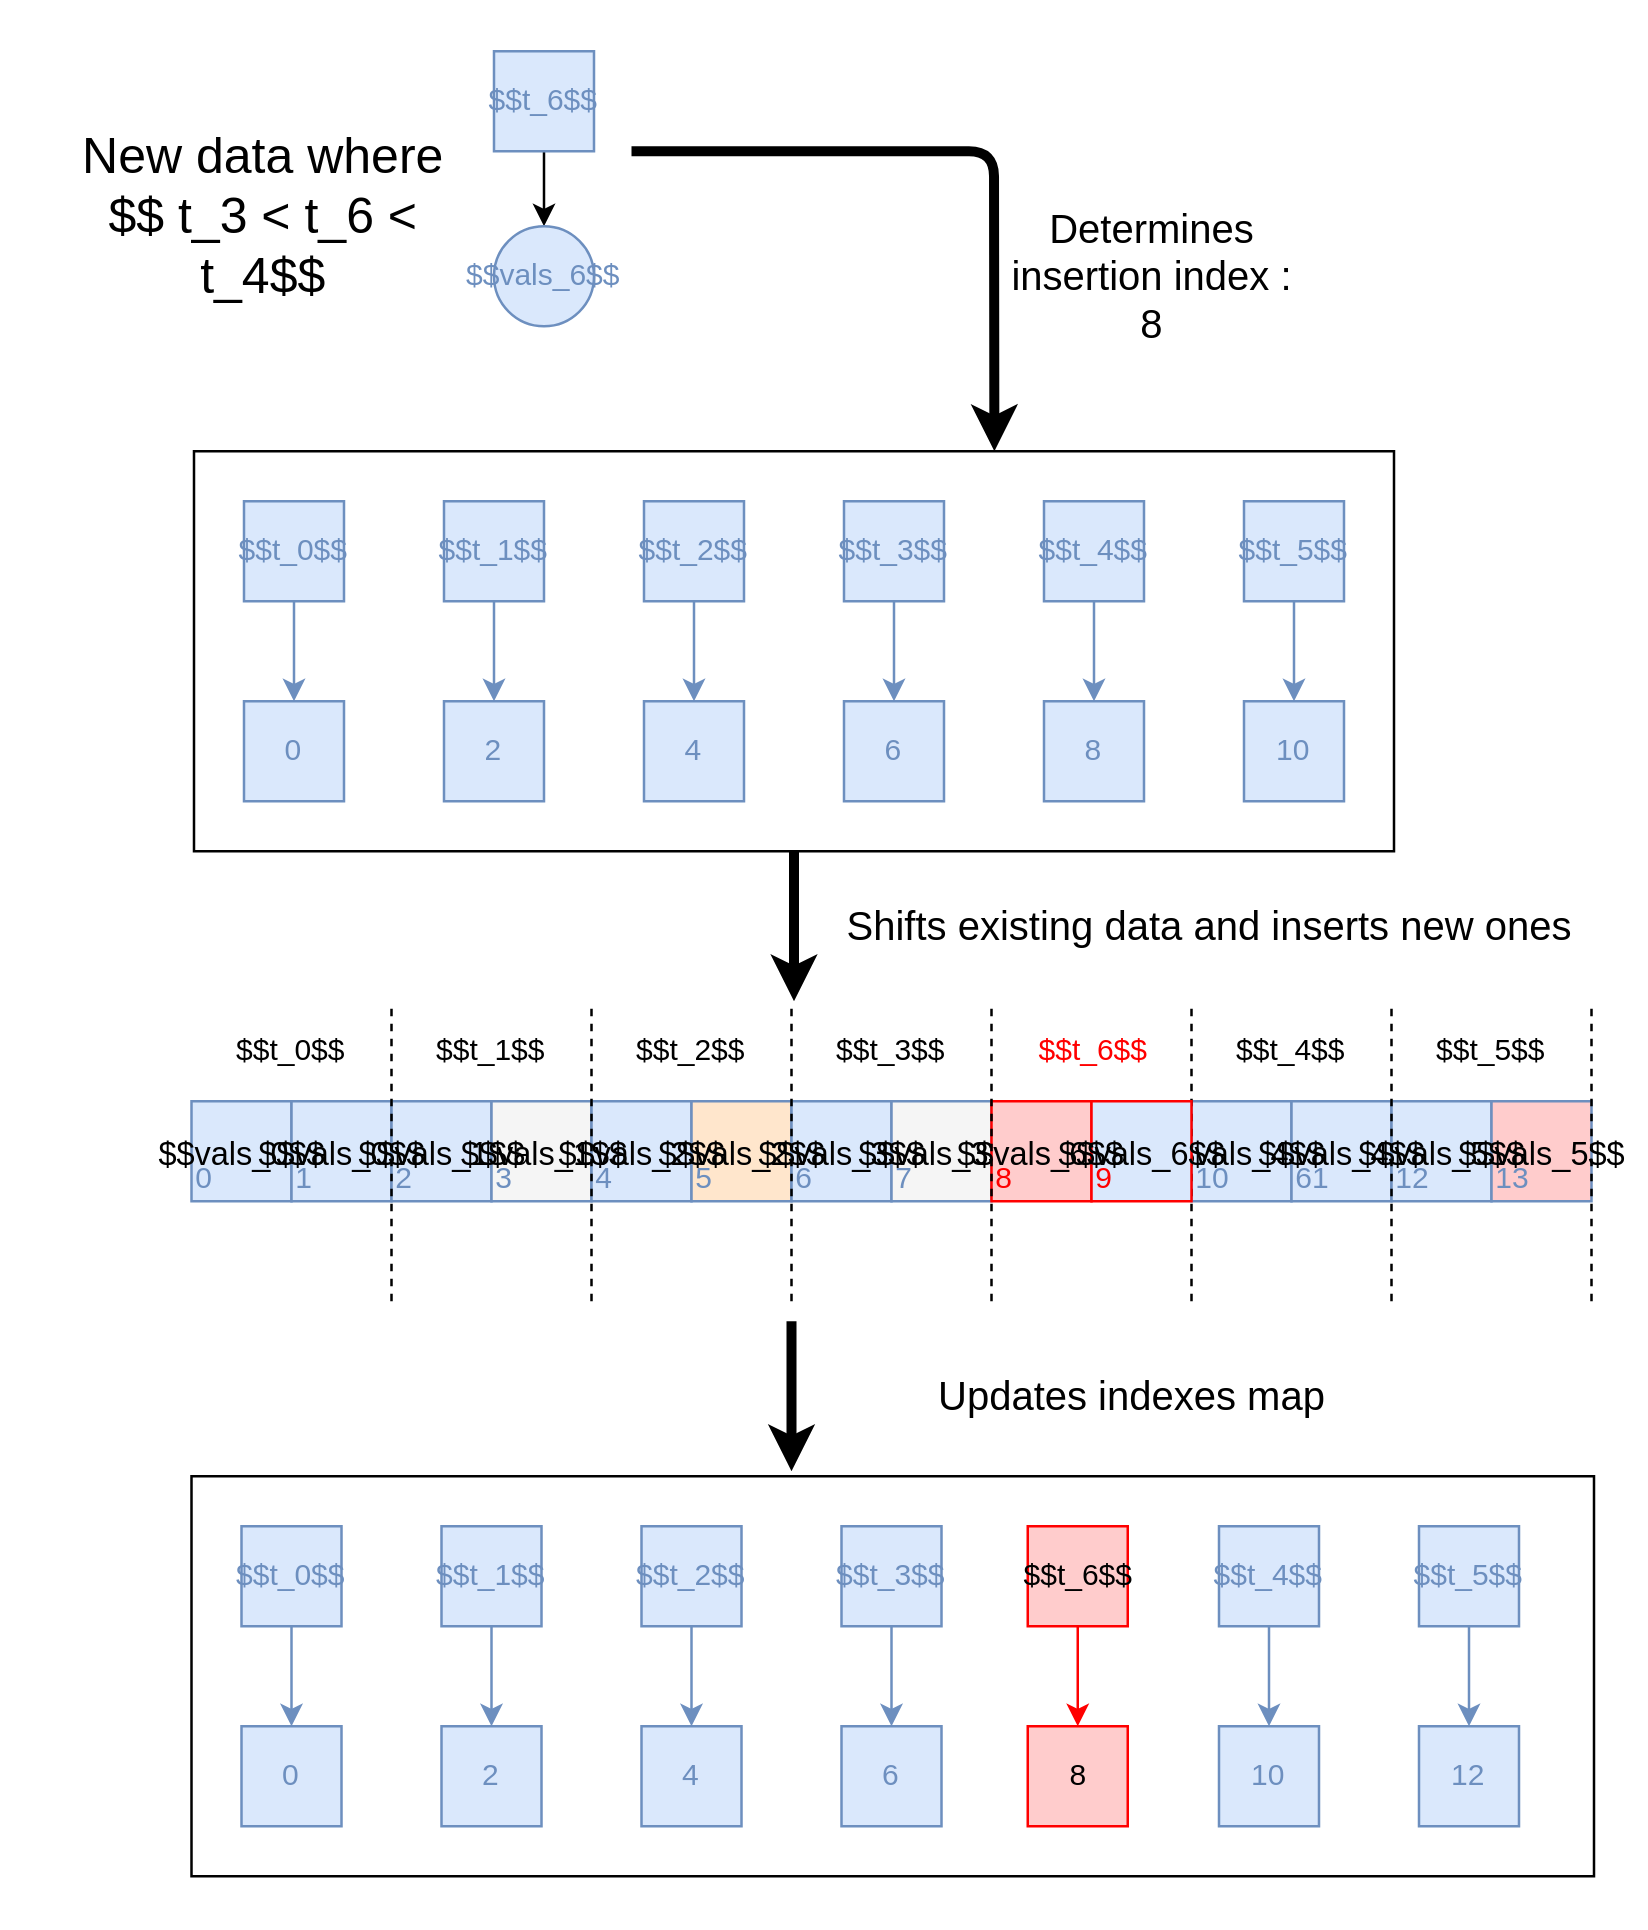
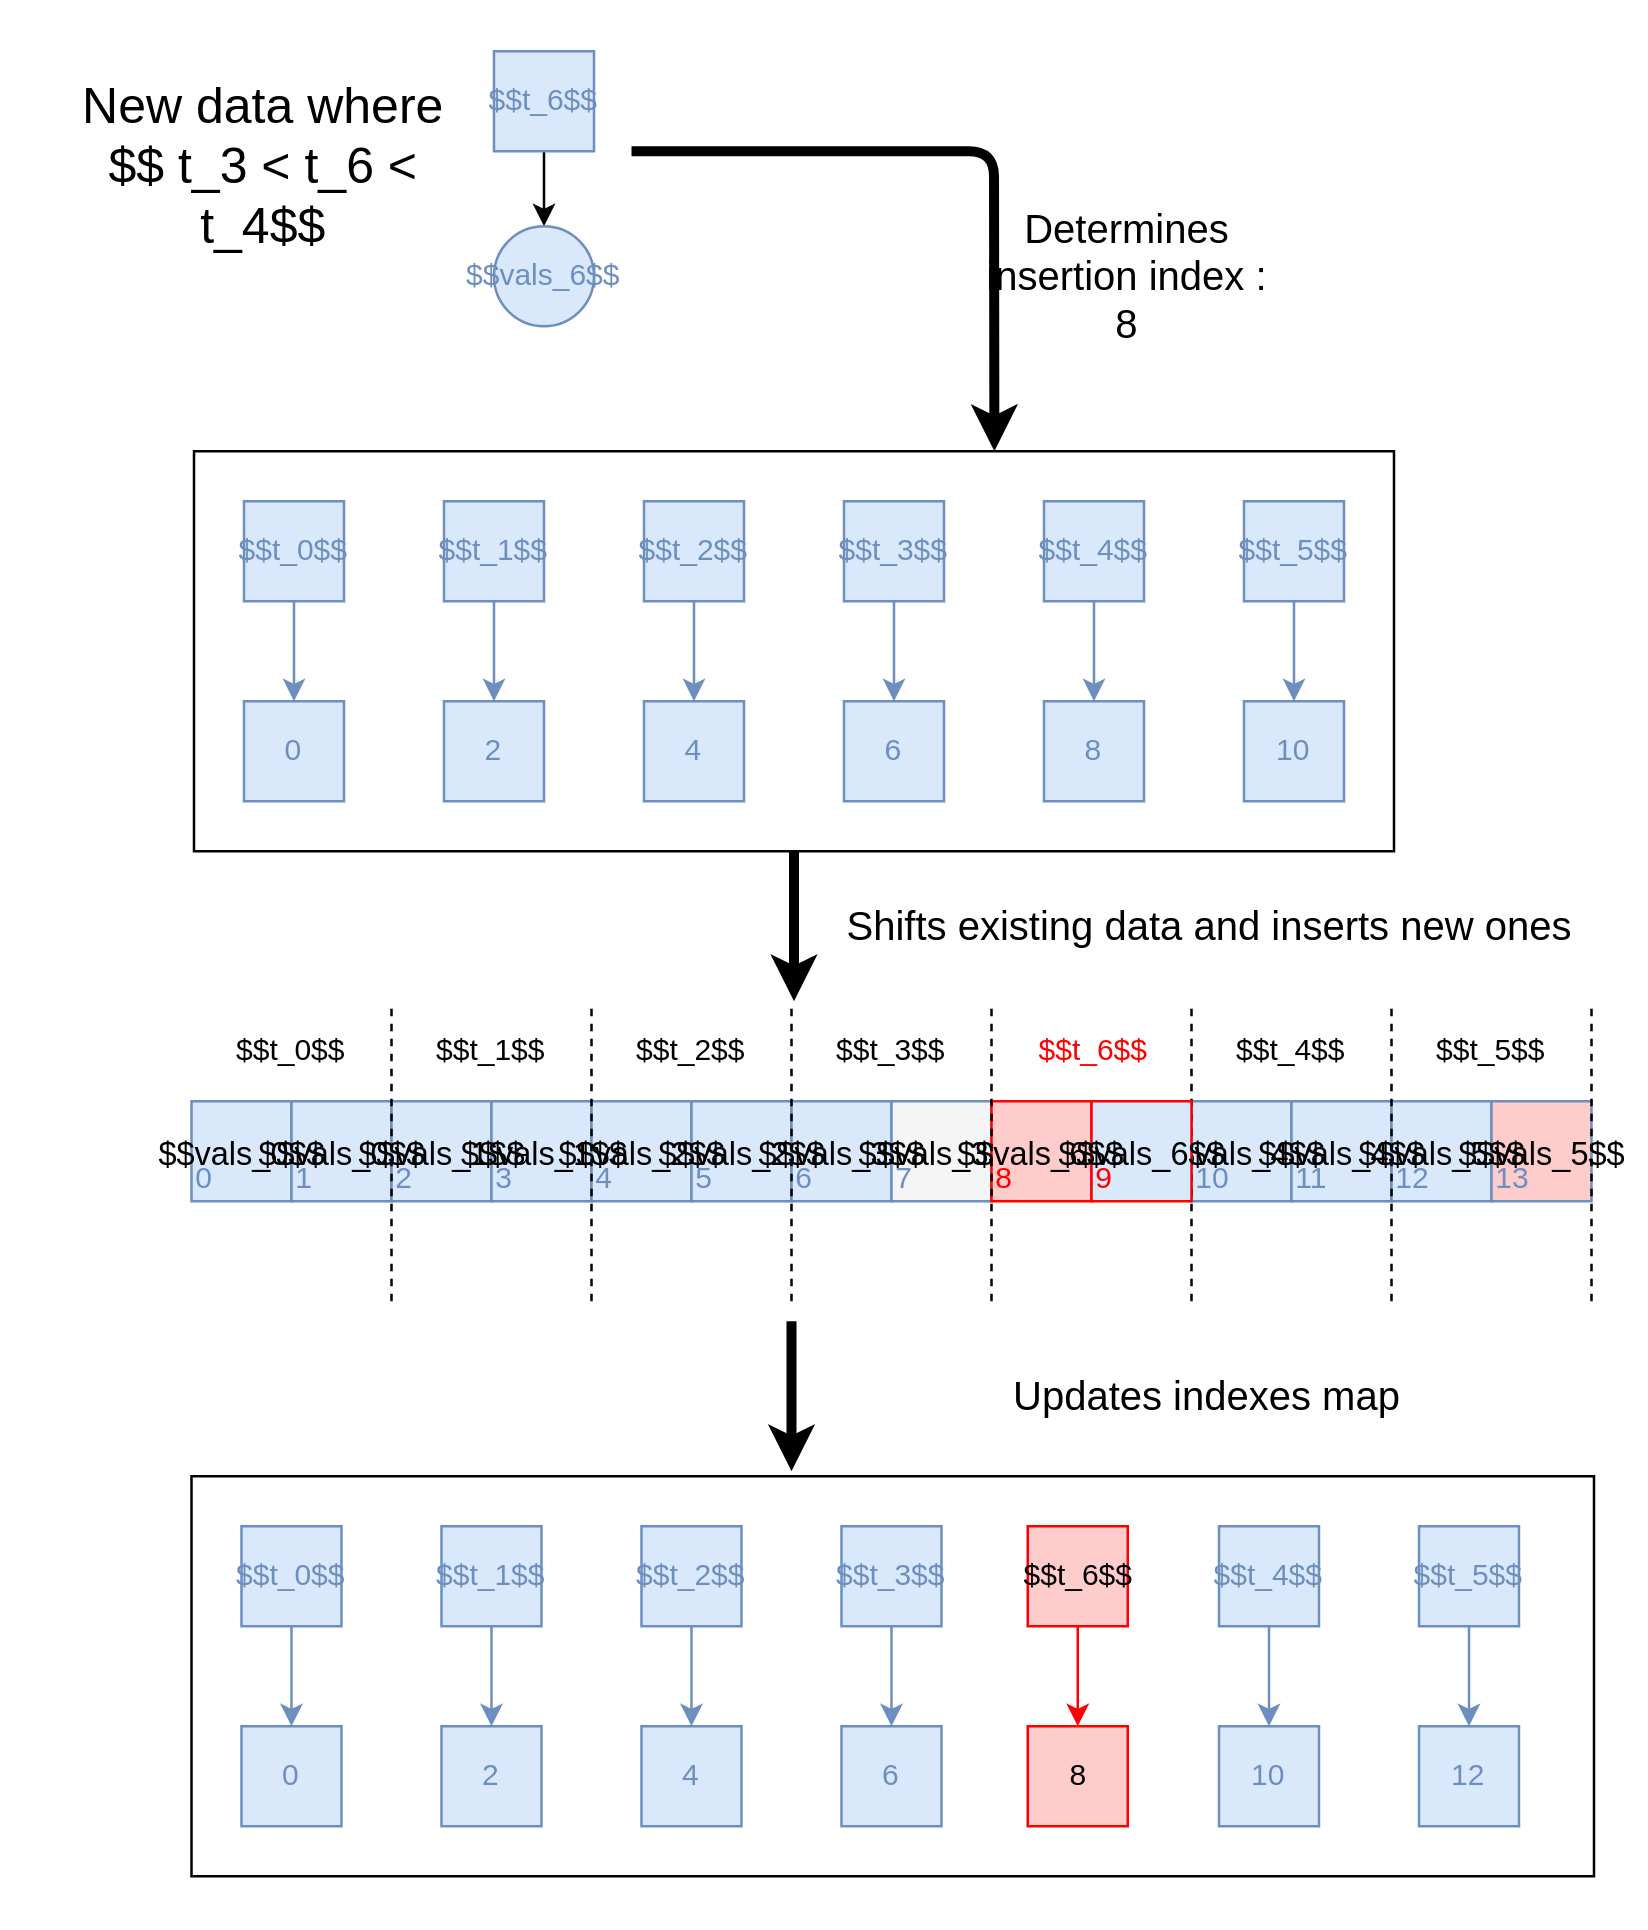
(264, 214) -> (264, 164)
(1153, 276) -> (1128, 276)
(541, 1151) -> (541, 1151)
(741, 1151) -> (741, 1151)
(1313, 1176) -> (1313, 1176)
(1131, 1396) -> (1206, 1396)
